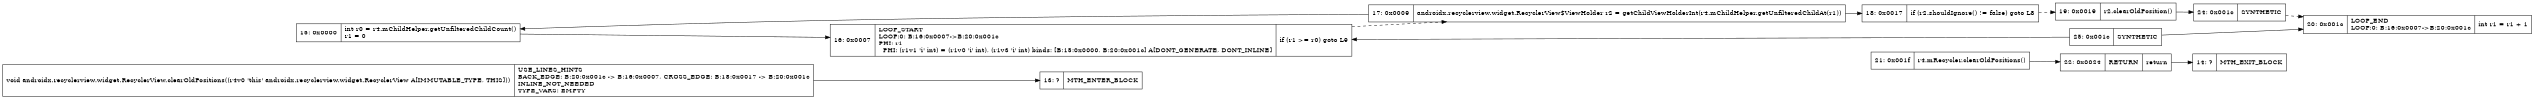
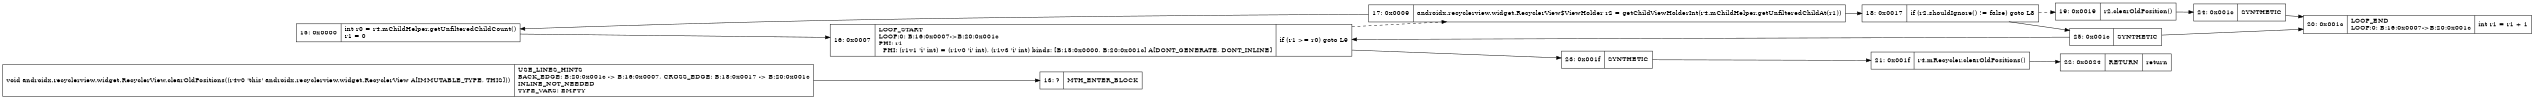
(2292, 16) -> (2292, 16)
none -> (2037, 26)
none -> (1607, 60)
(2240, 62) -> none
